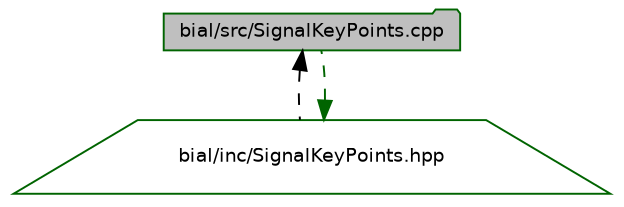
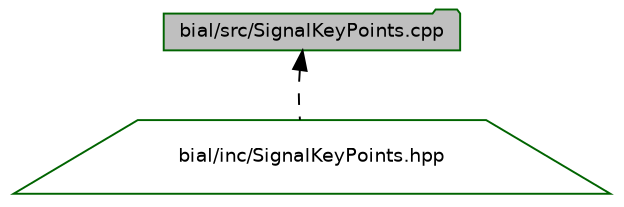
(324, 75) -> none
